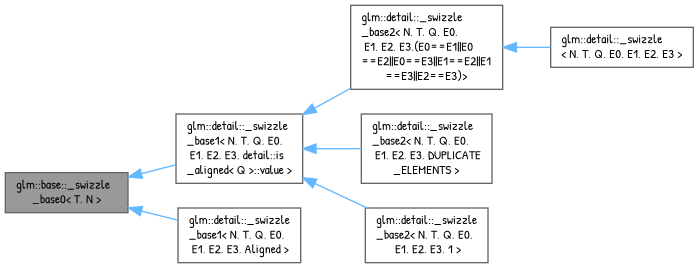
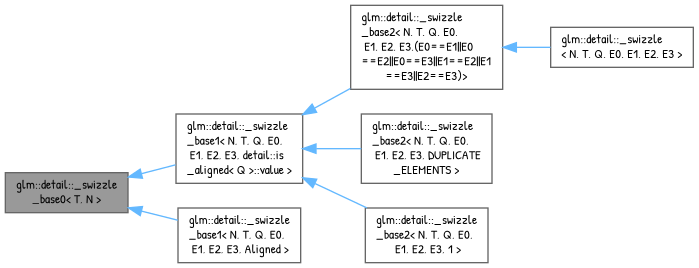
(67, 193) -> (67, 193)
